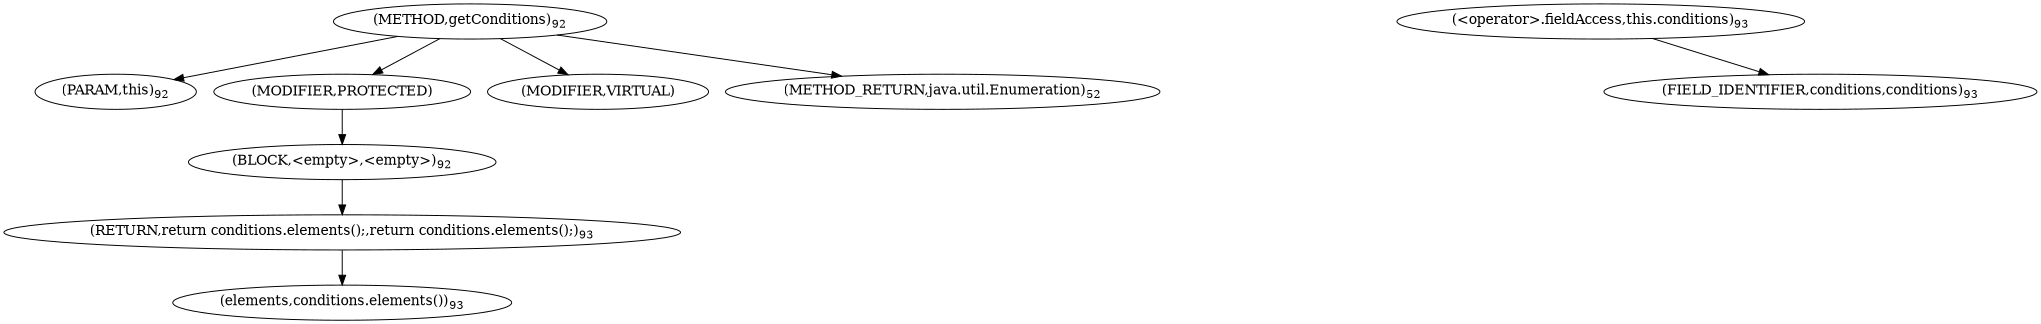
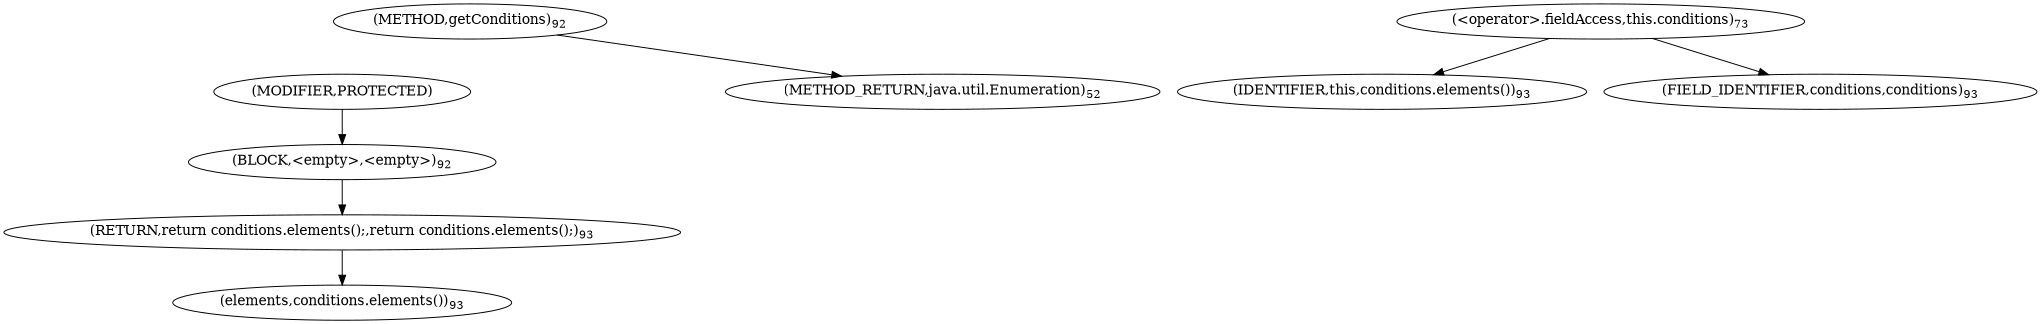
(1742, 20) -> (1742, 20)
(411, 54) -> none
(116, 92) -> none
(598, 92) -> none
none -> (1382, 92)
